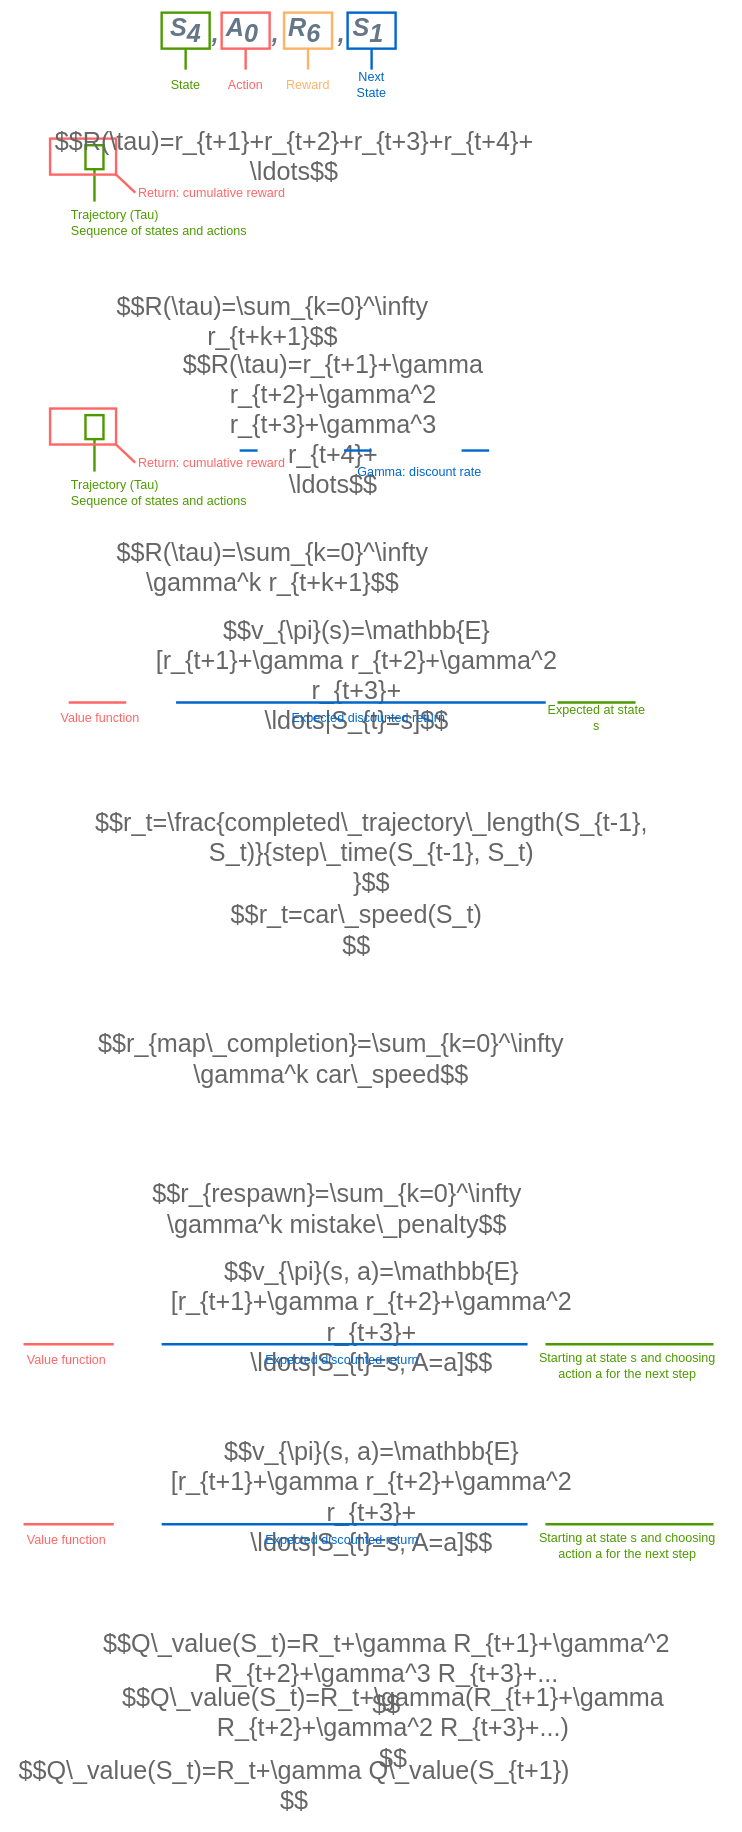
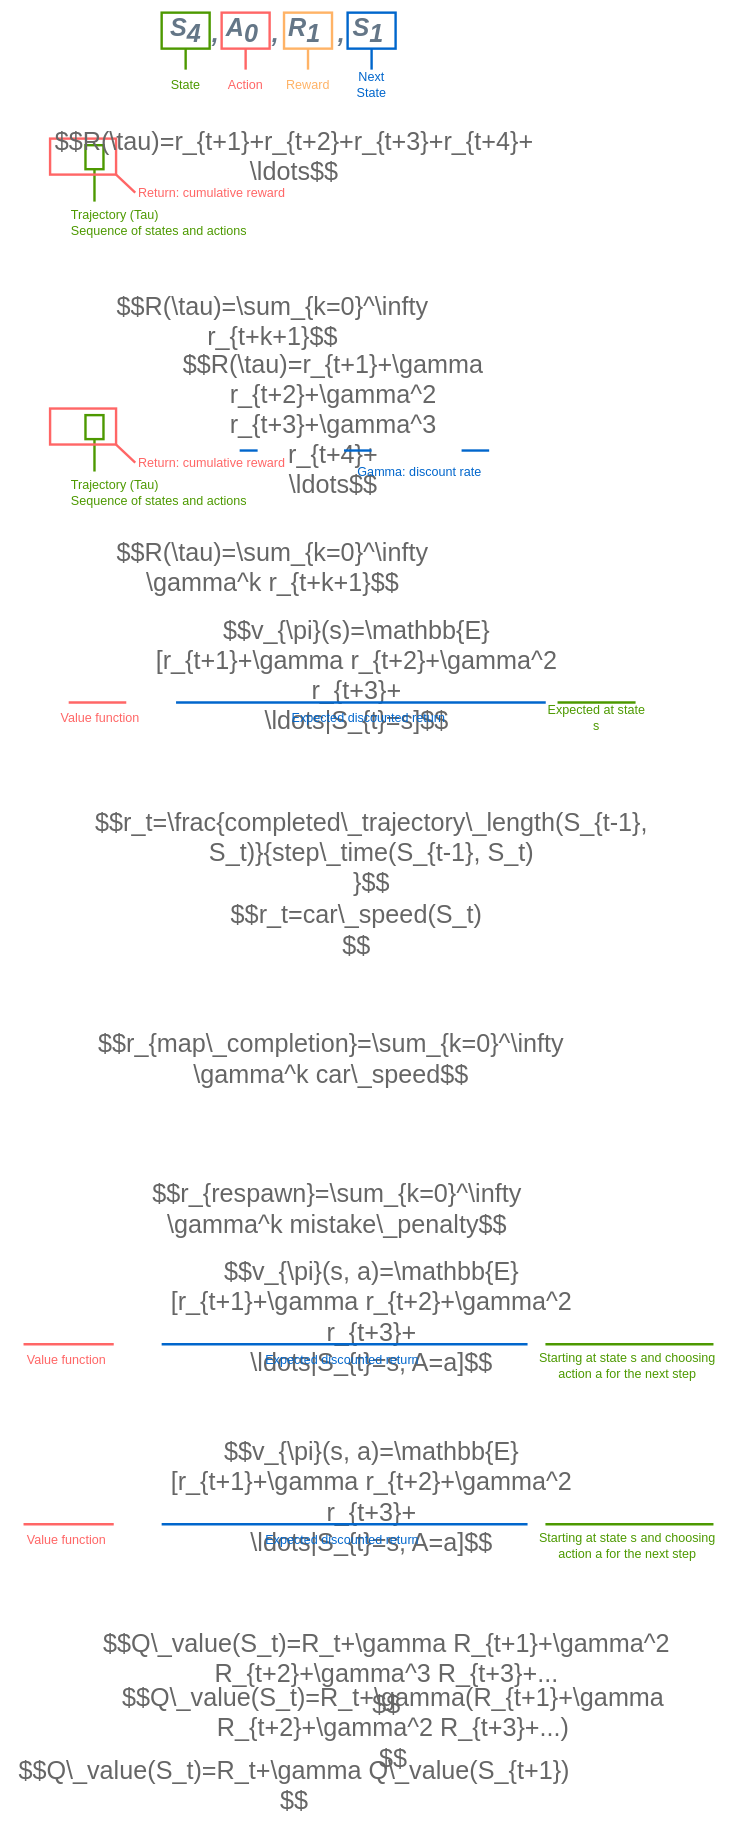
(308, 30) -> (308, 30)
